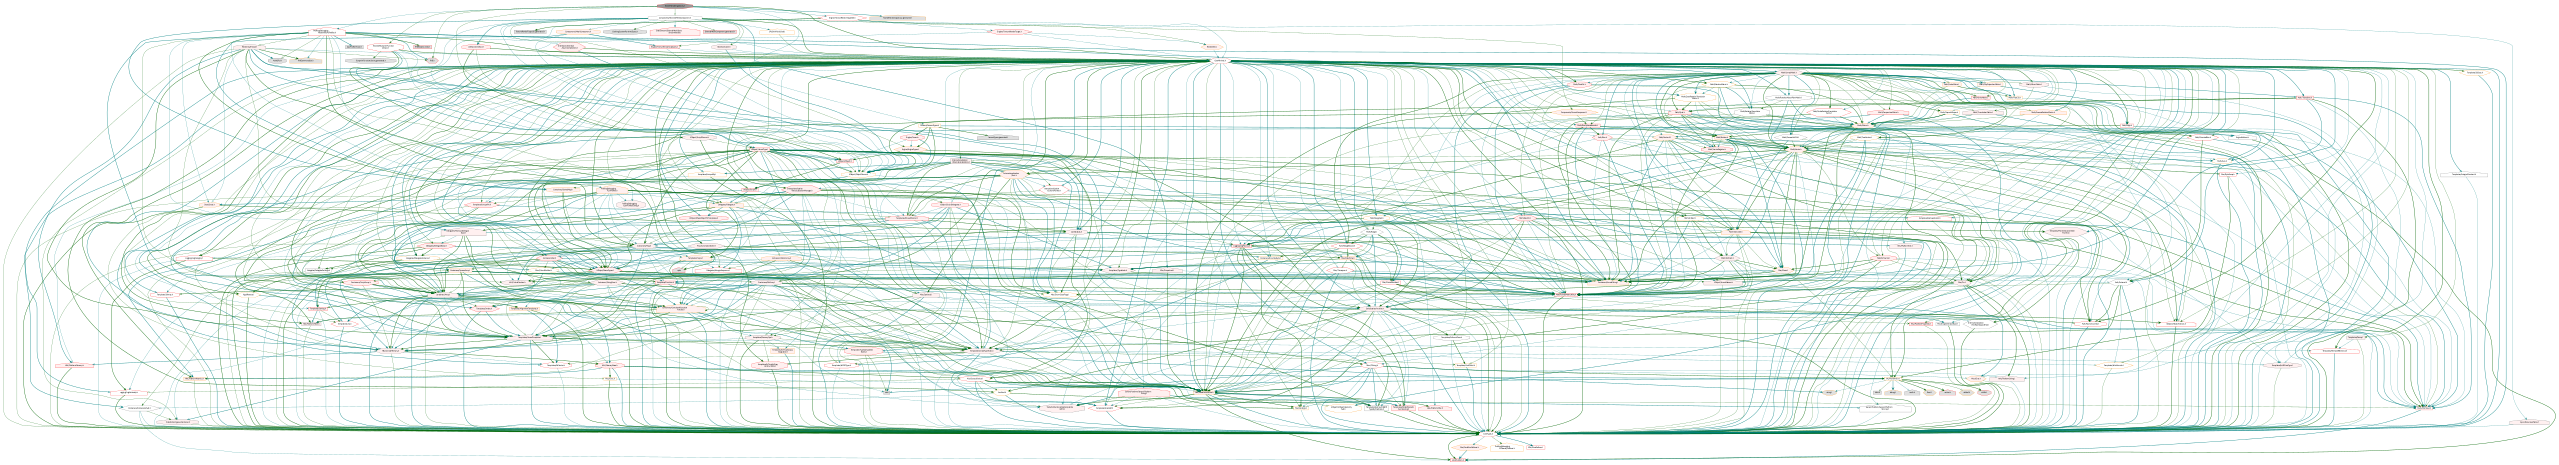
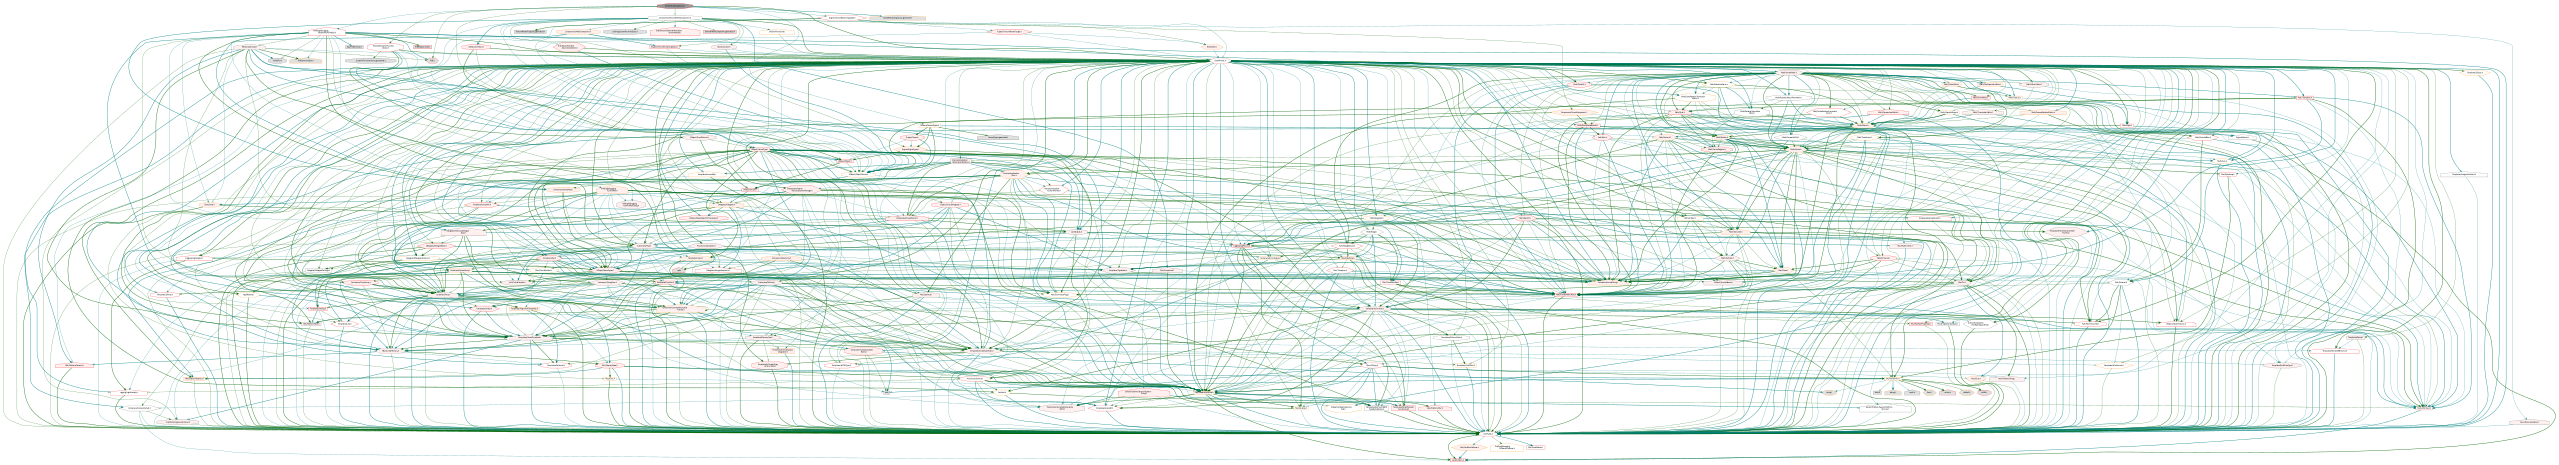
(1579, 117) -> (1579, 117)
